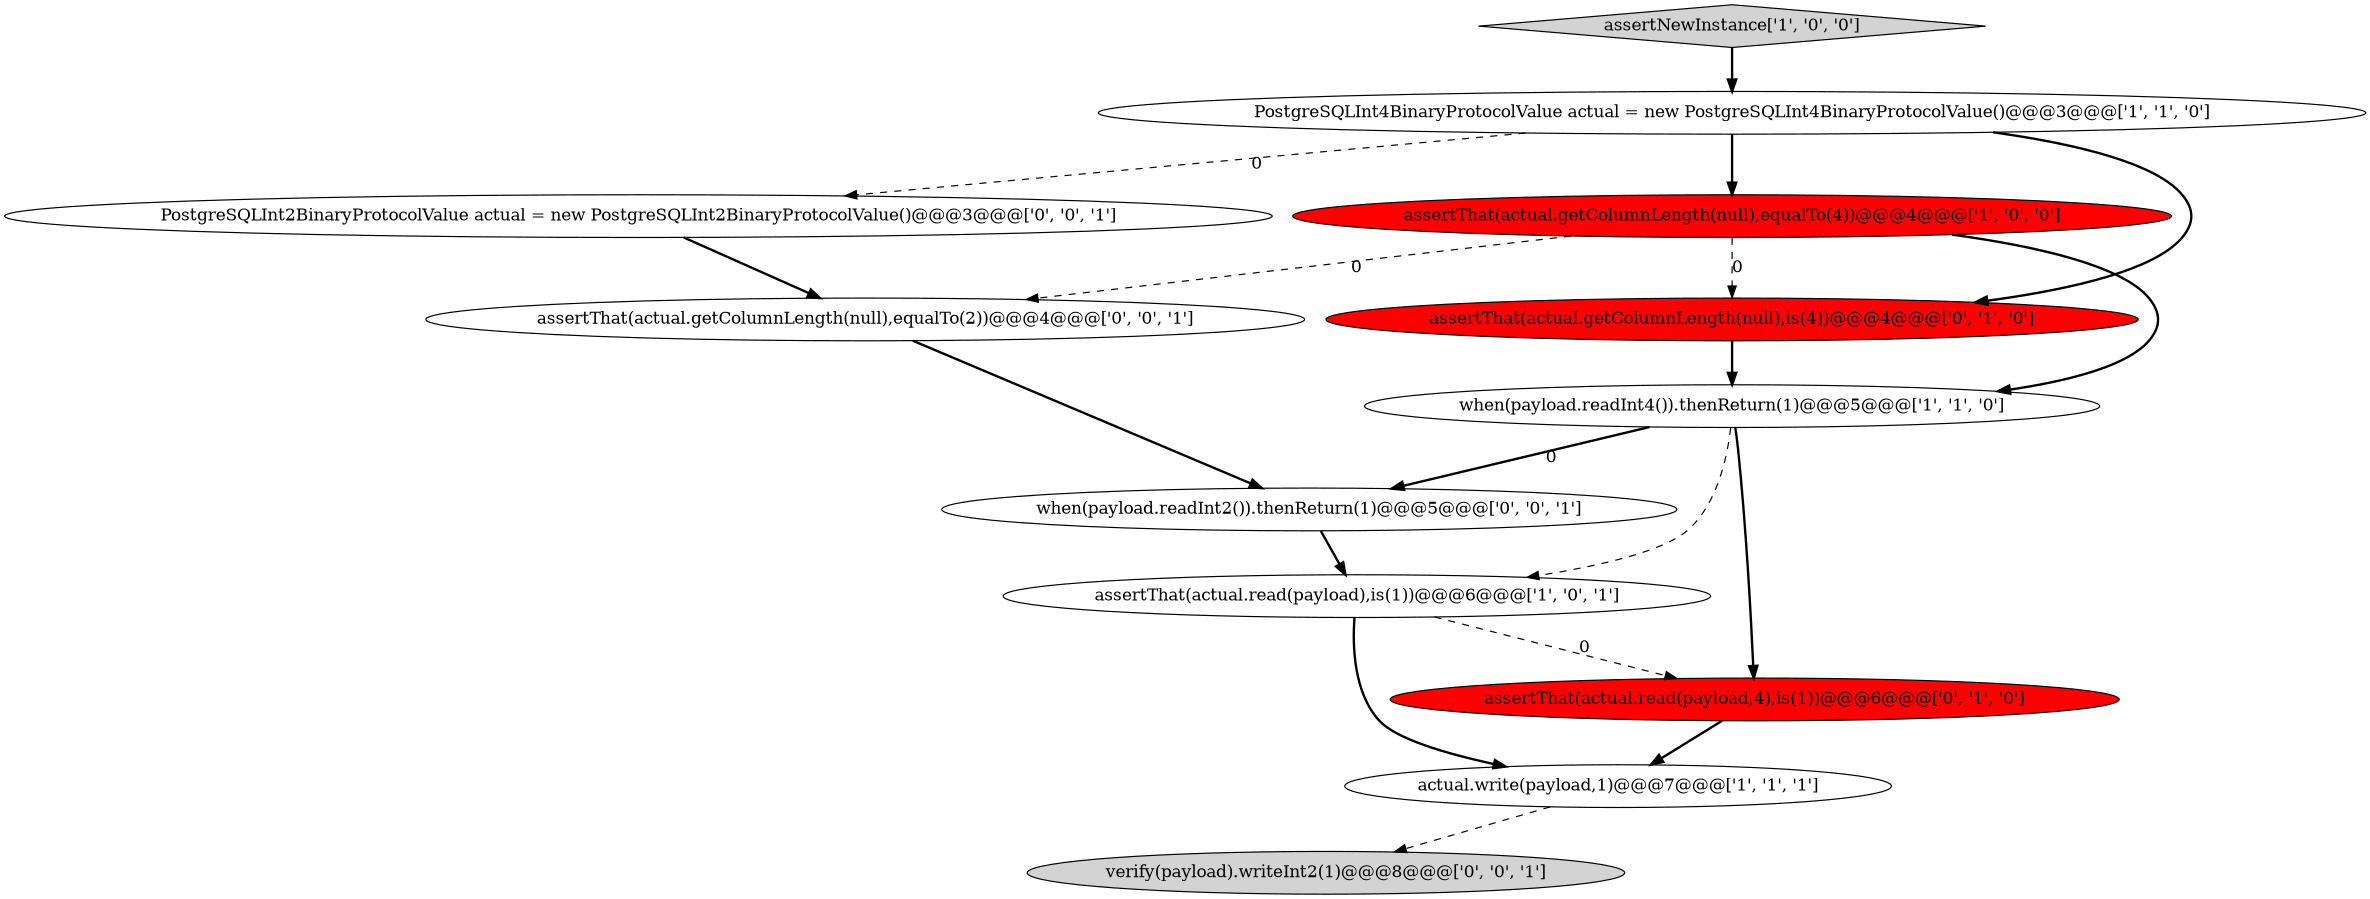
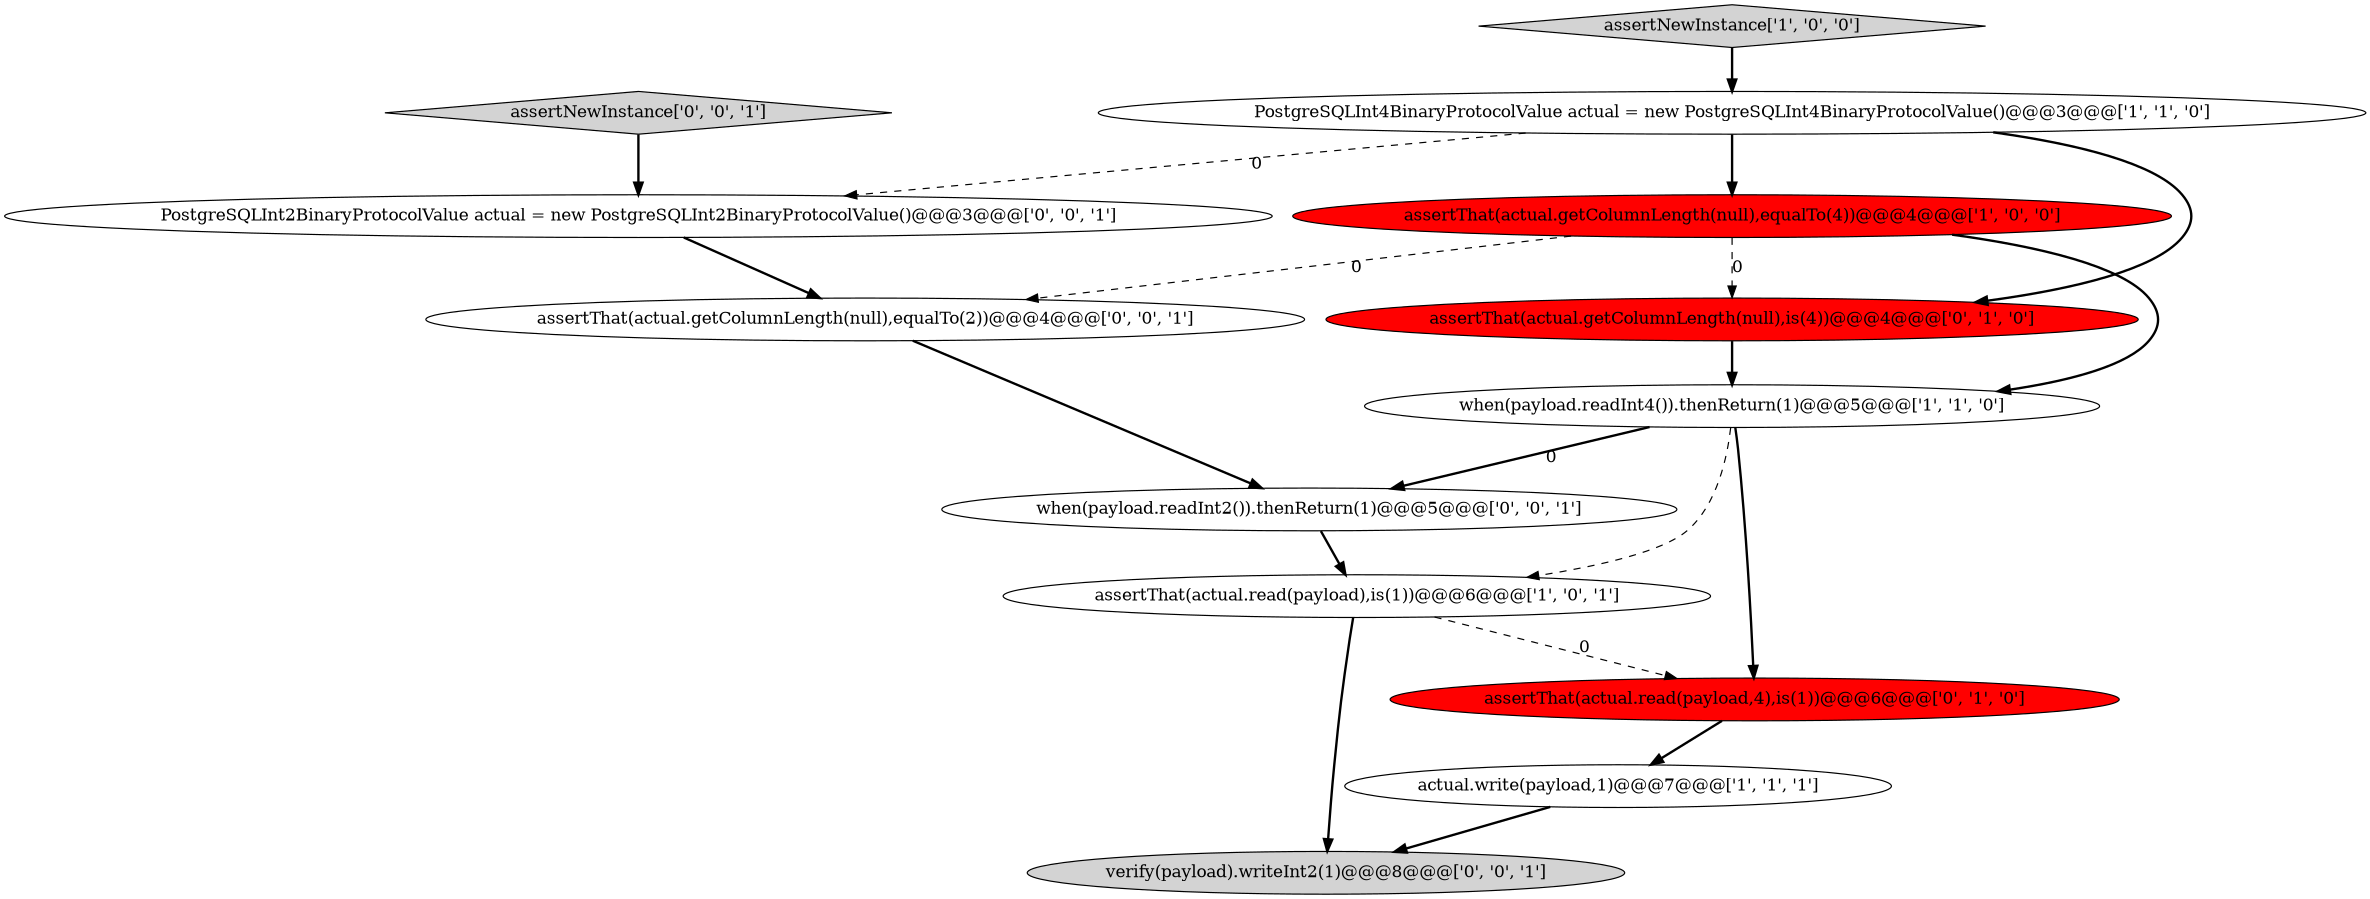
none -> (638, 113)
(1385, 726) -> (1338, 728)
(1478, 828) -> (1478, 828)
